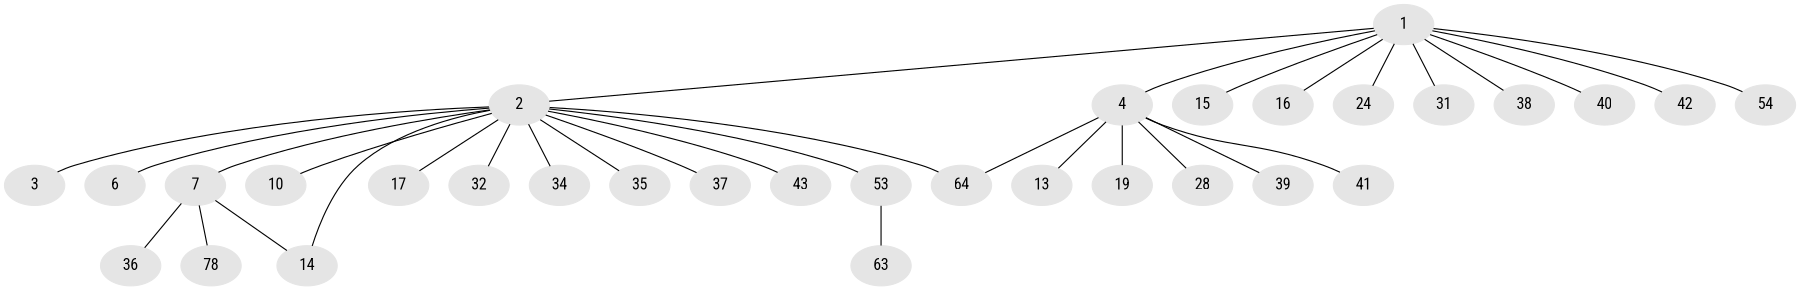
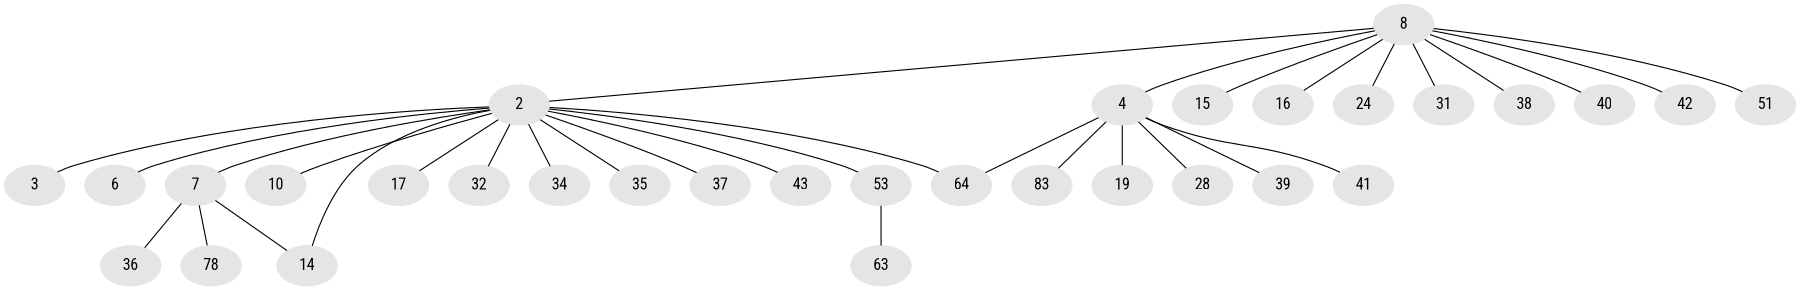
(1404, 25) -> (1404, 25)
(1765, 105) -> (1765, 105)
(1042, 185) -> (1042, 185)
